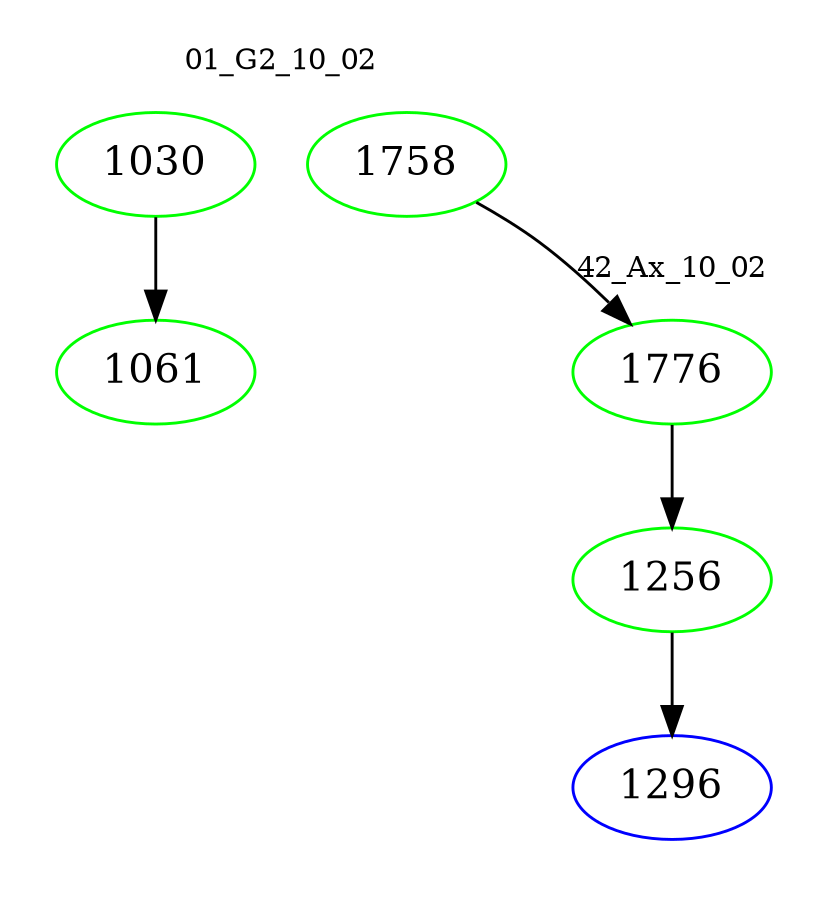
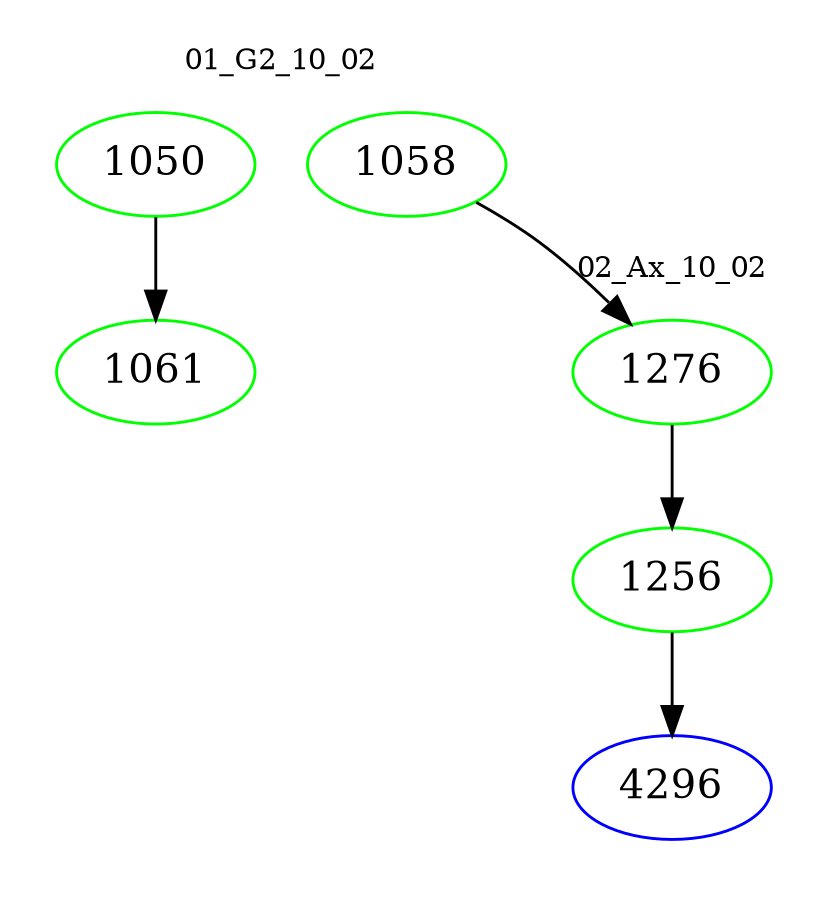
(156, 164) -> (156, 164)
(407, 164) -> (407, 164)
(672, 270) -> (672, 270)
(672, 372) -> (672, 372)
(672, 788) -> (672, 788)
